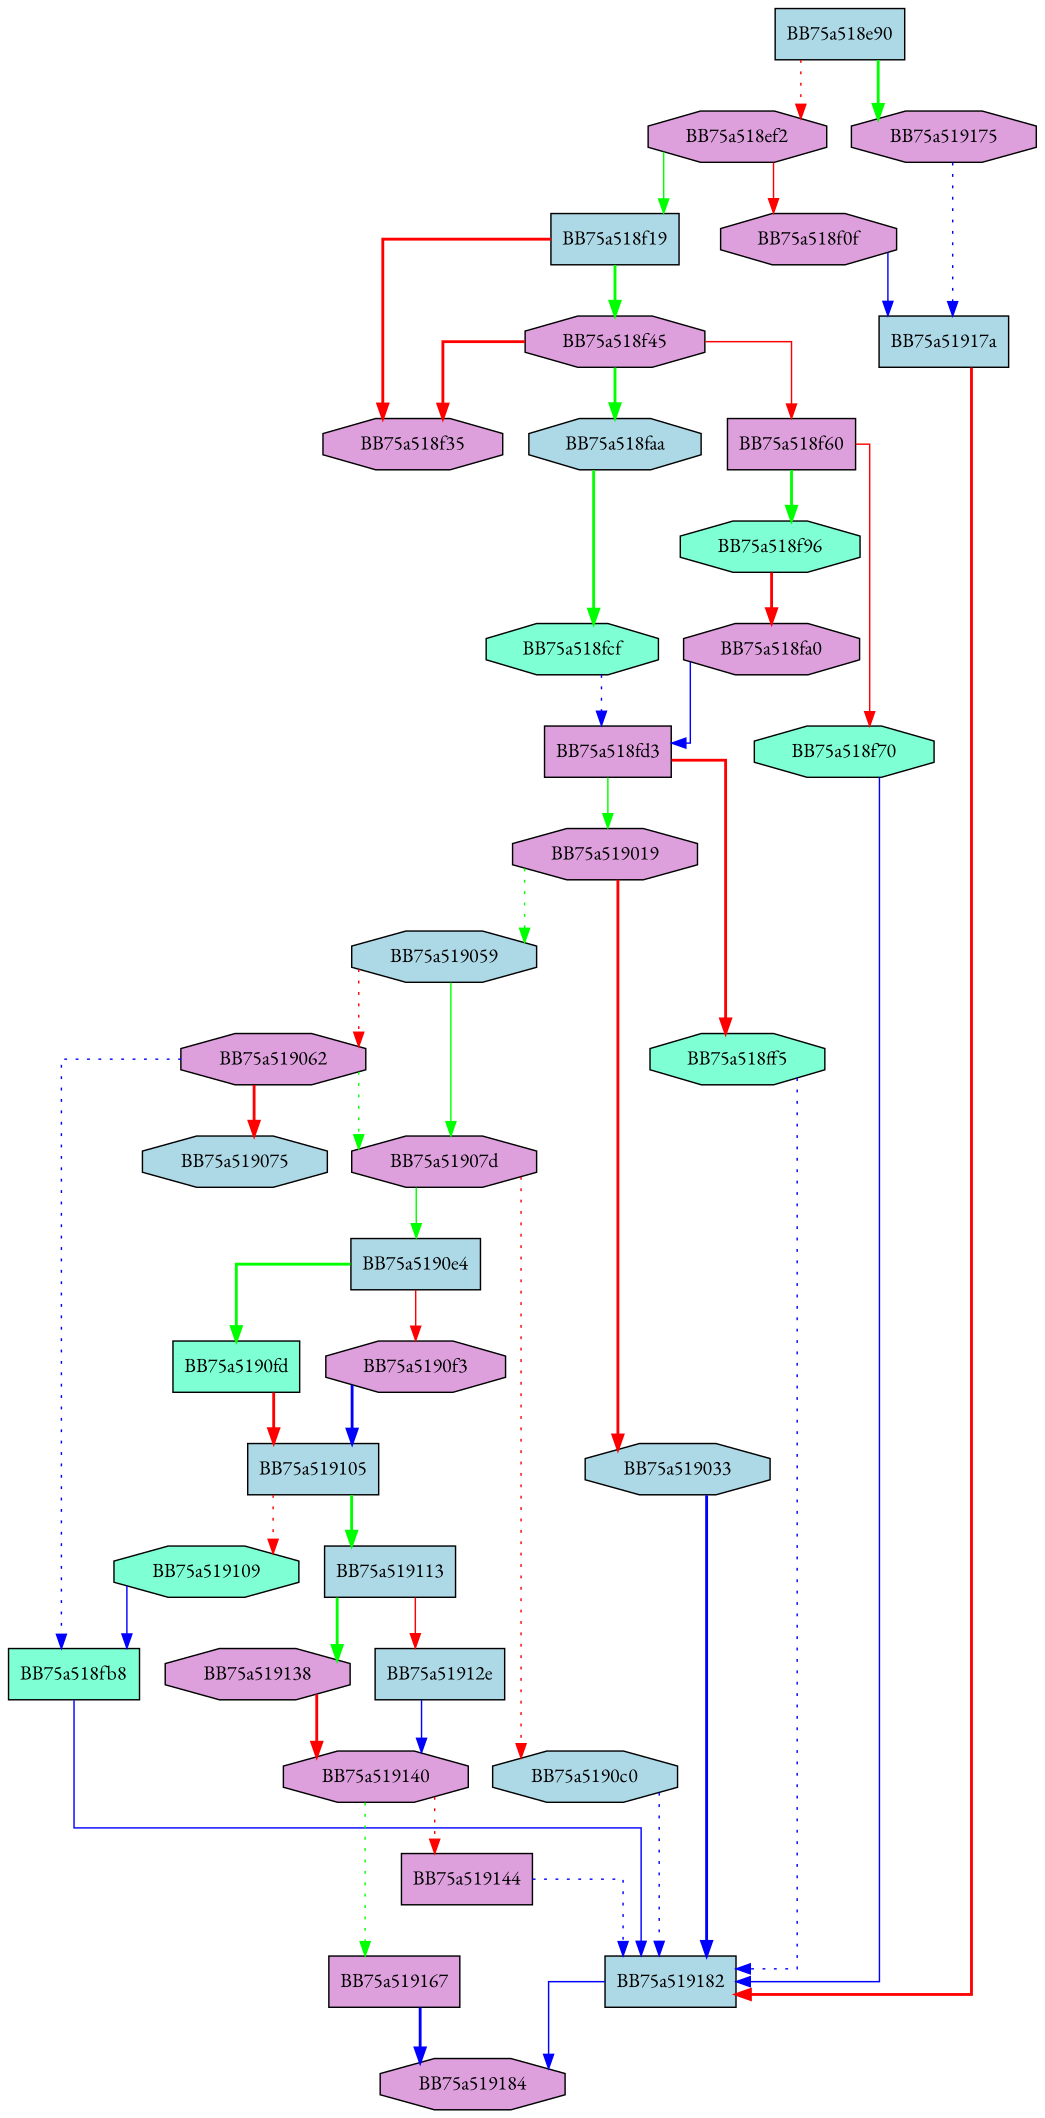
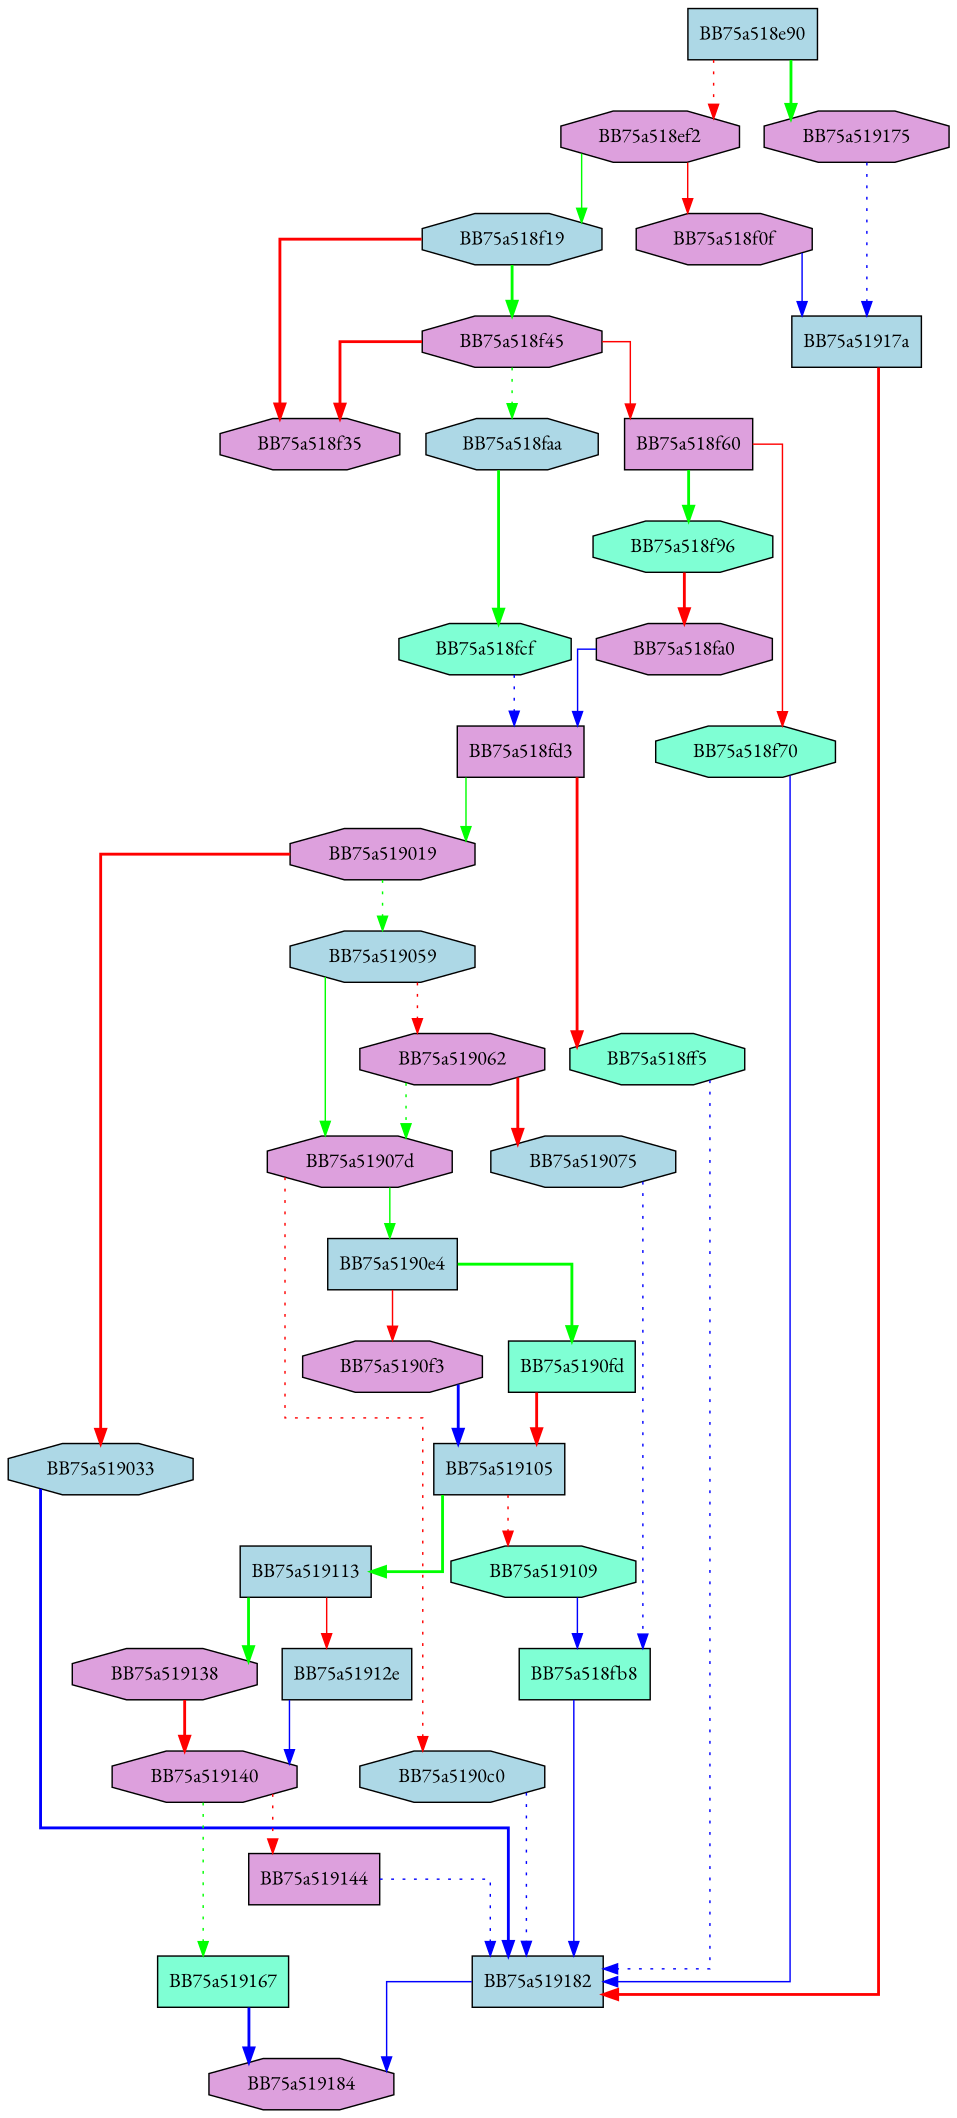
(615, 239) -> (512, 239)
(615, 386) -> (512, 386)
(61, 1287) -> (643, 1408)
(394, 1982) -> (223, 1982)
